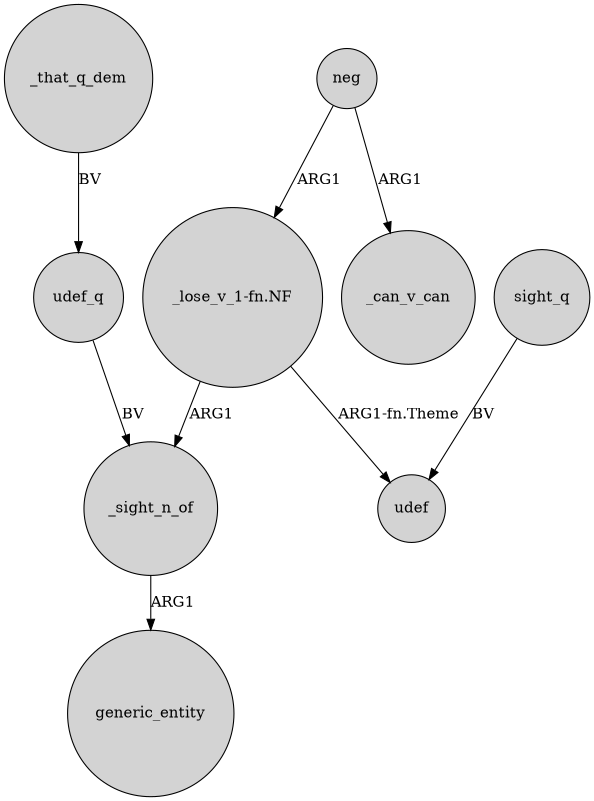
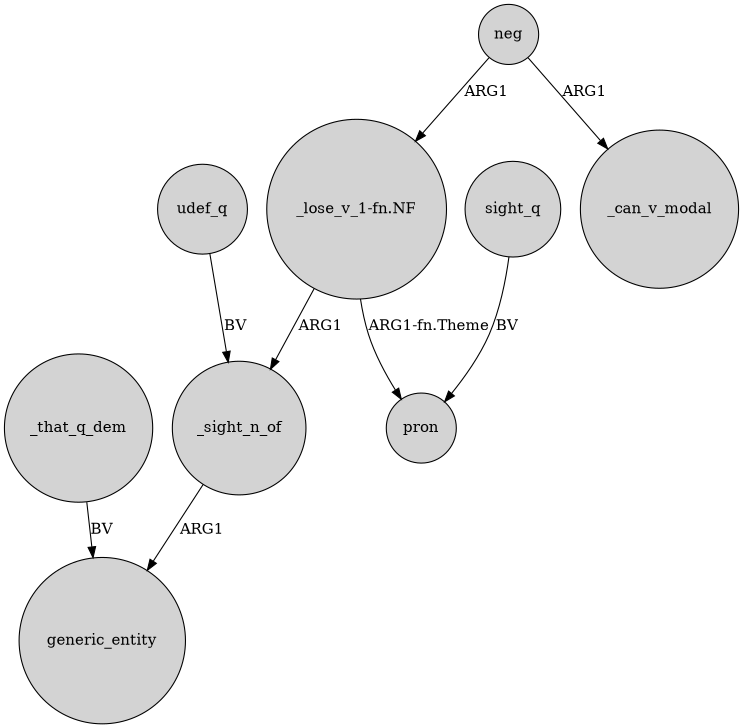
(79, 197) -> (89, 525)
(408, 297) -> (659, 209)
(412, 509) -> (421, 428)
